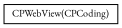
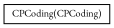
(61, 14) -> (57, 14)
